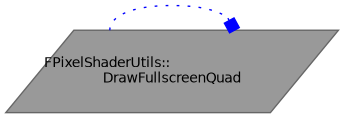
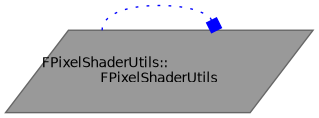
(172, 71) -> (159, 71)
